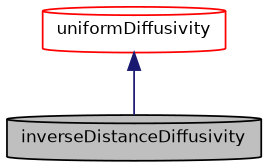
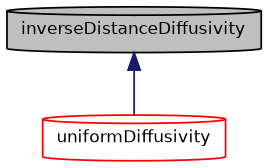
(134, 93) -> (134, 93)
